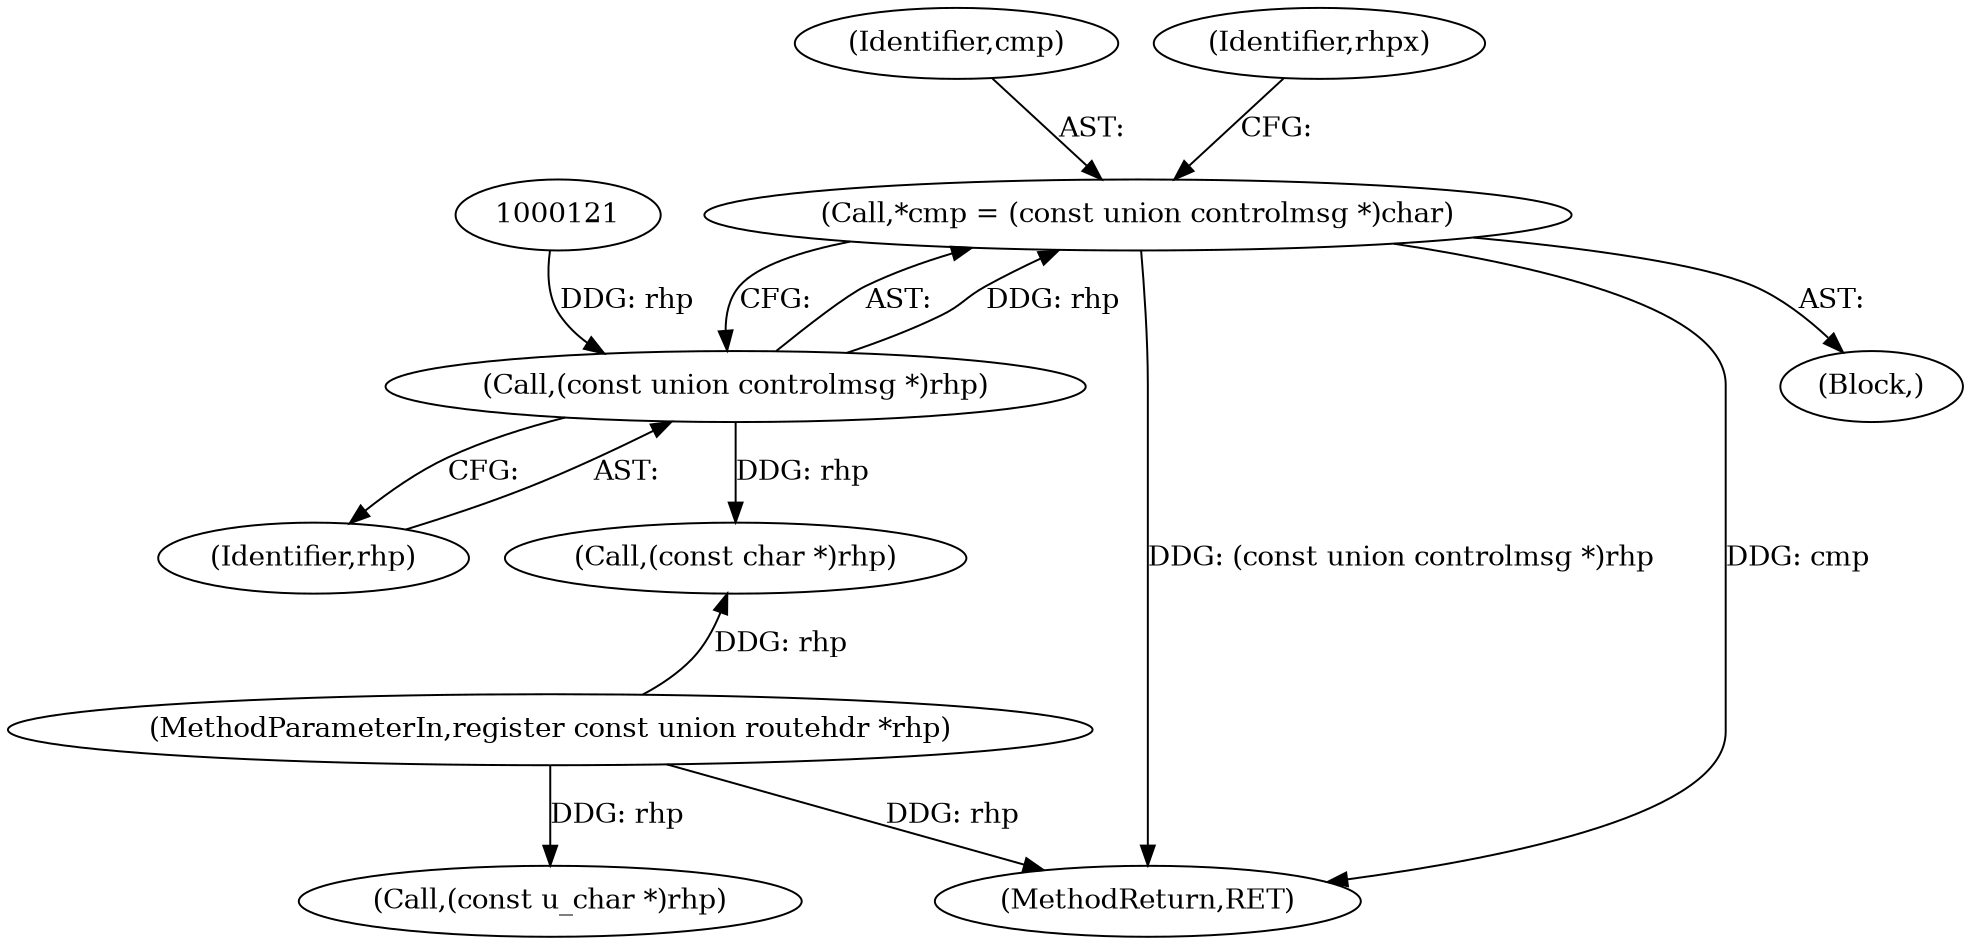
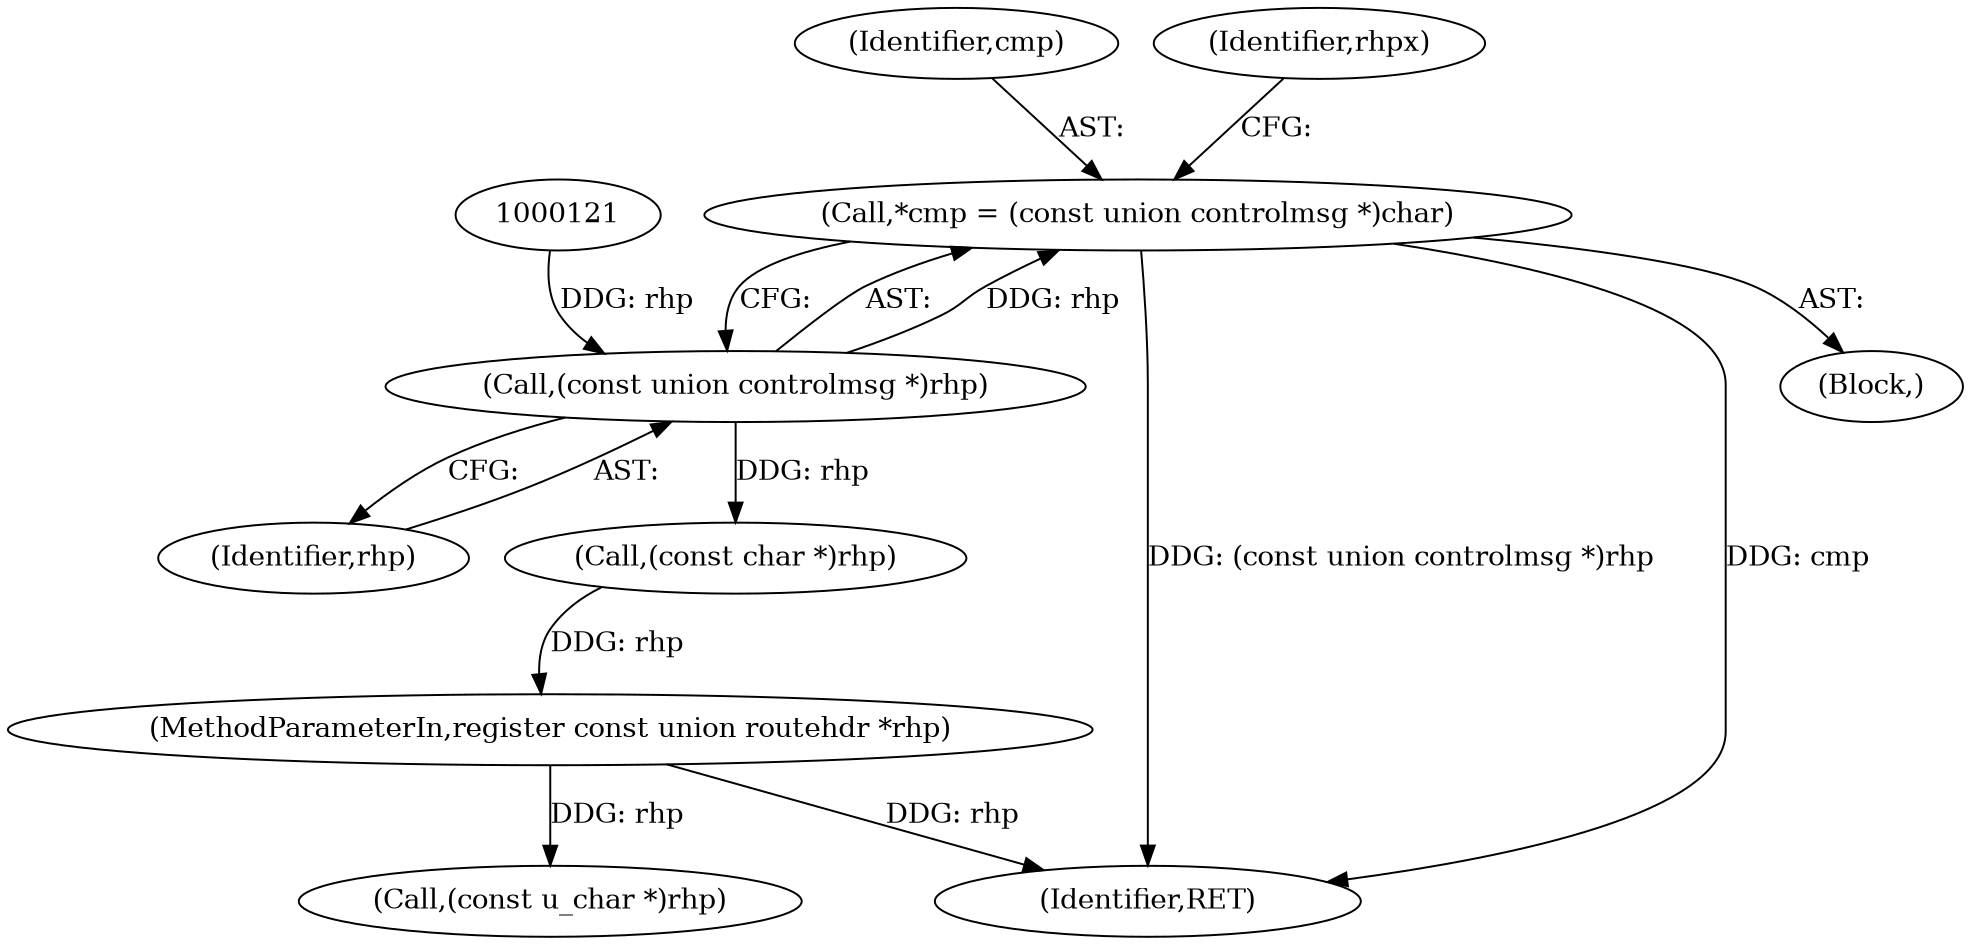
(690, 661) -> (556, 621)
(1148, 901) -> (1148, 901)
